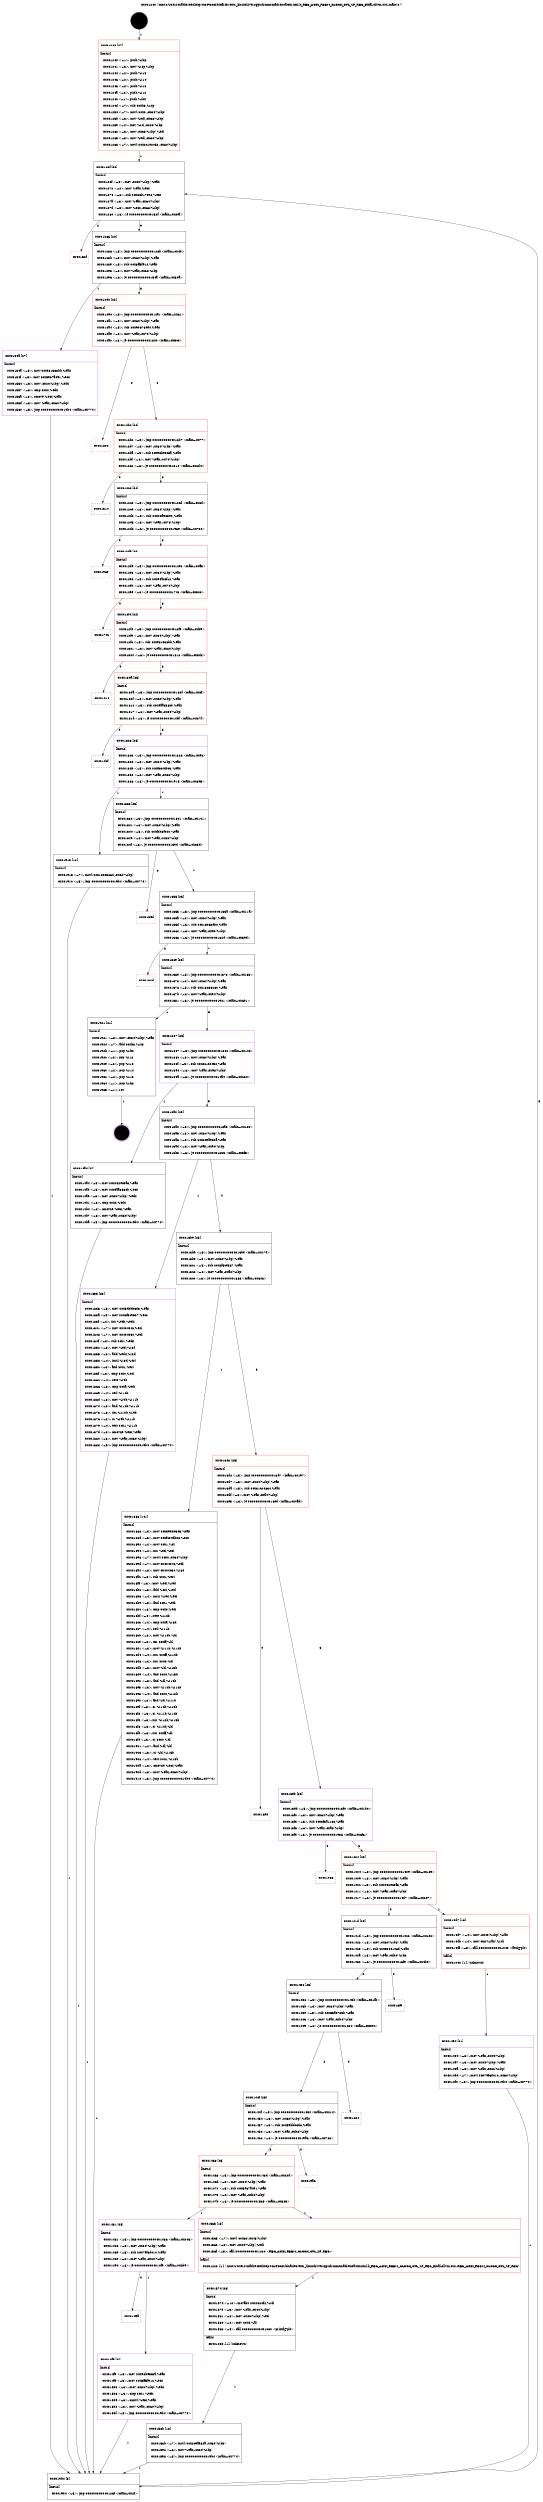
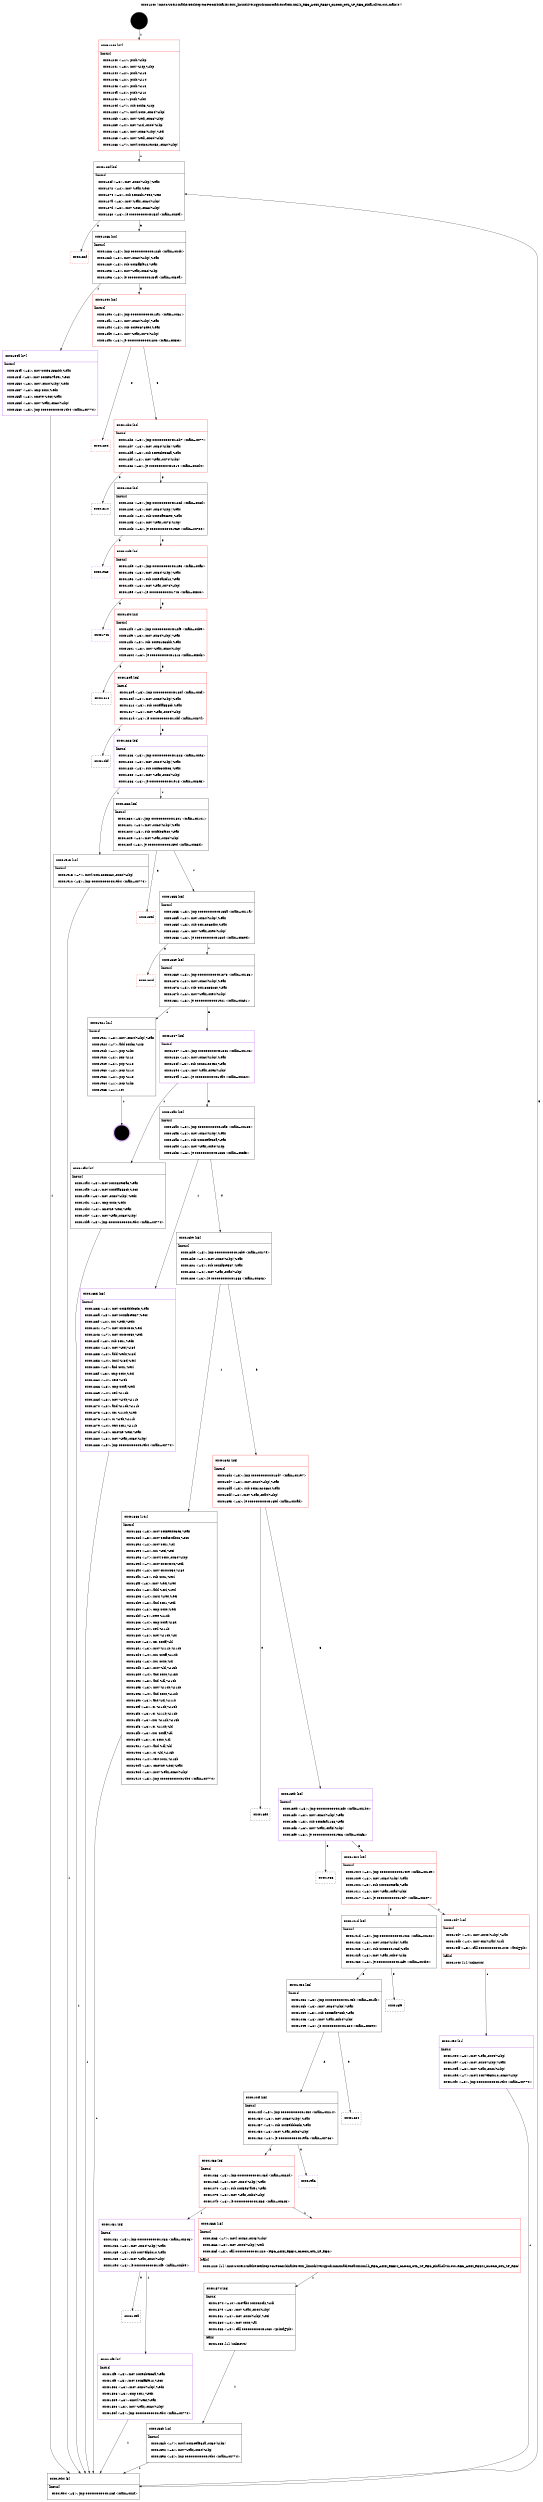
(260, 1815) -> (260, 1815)
